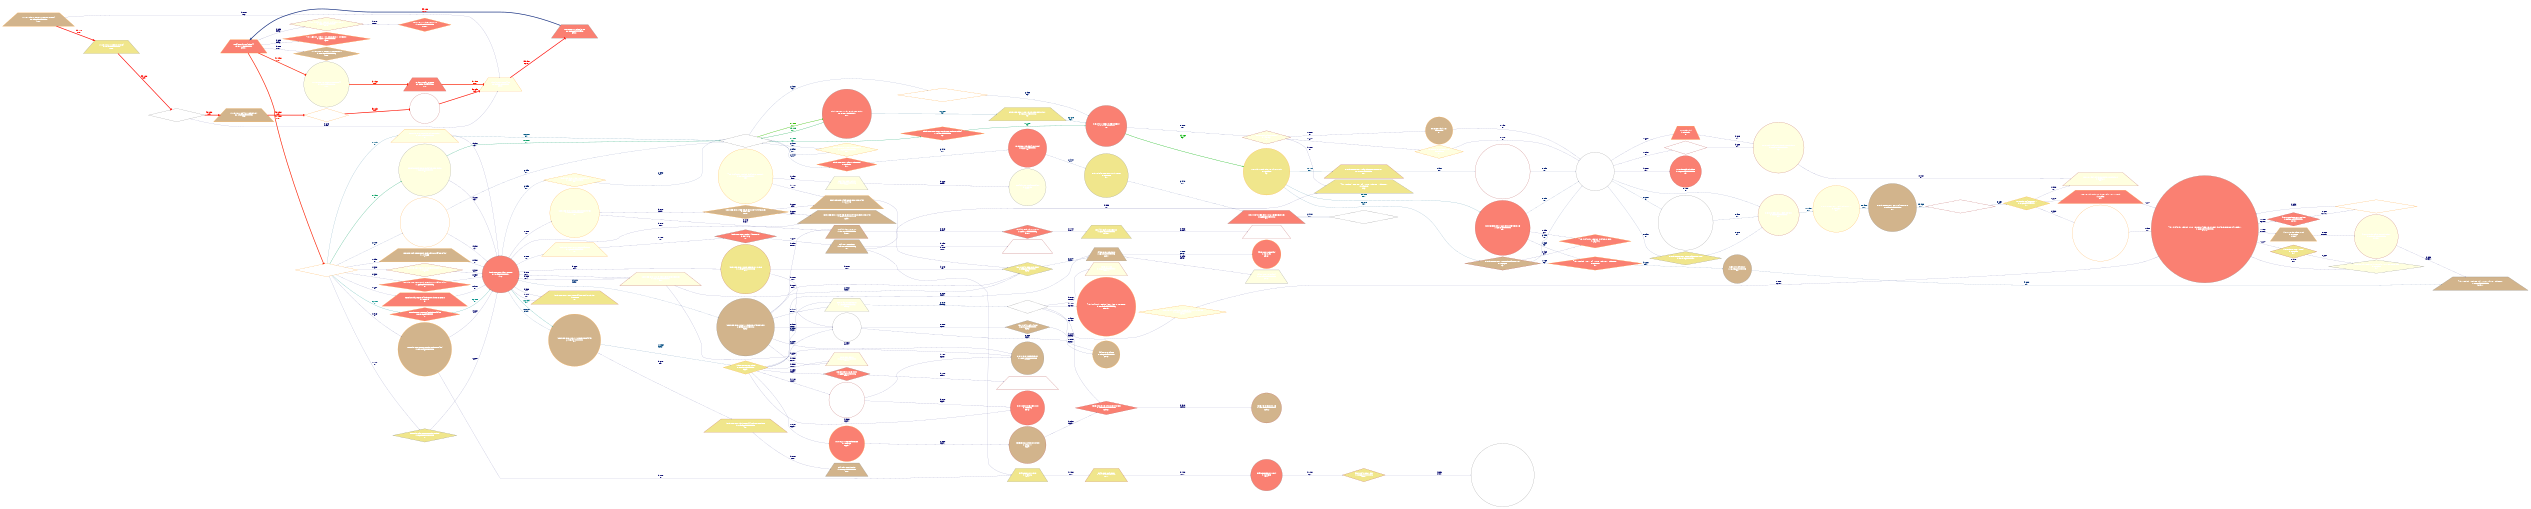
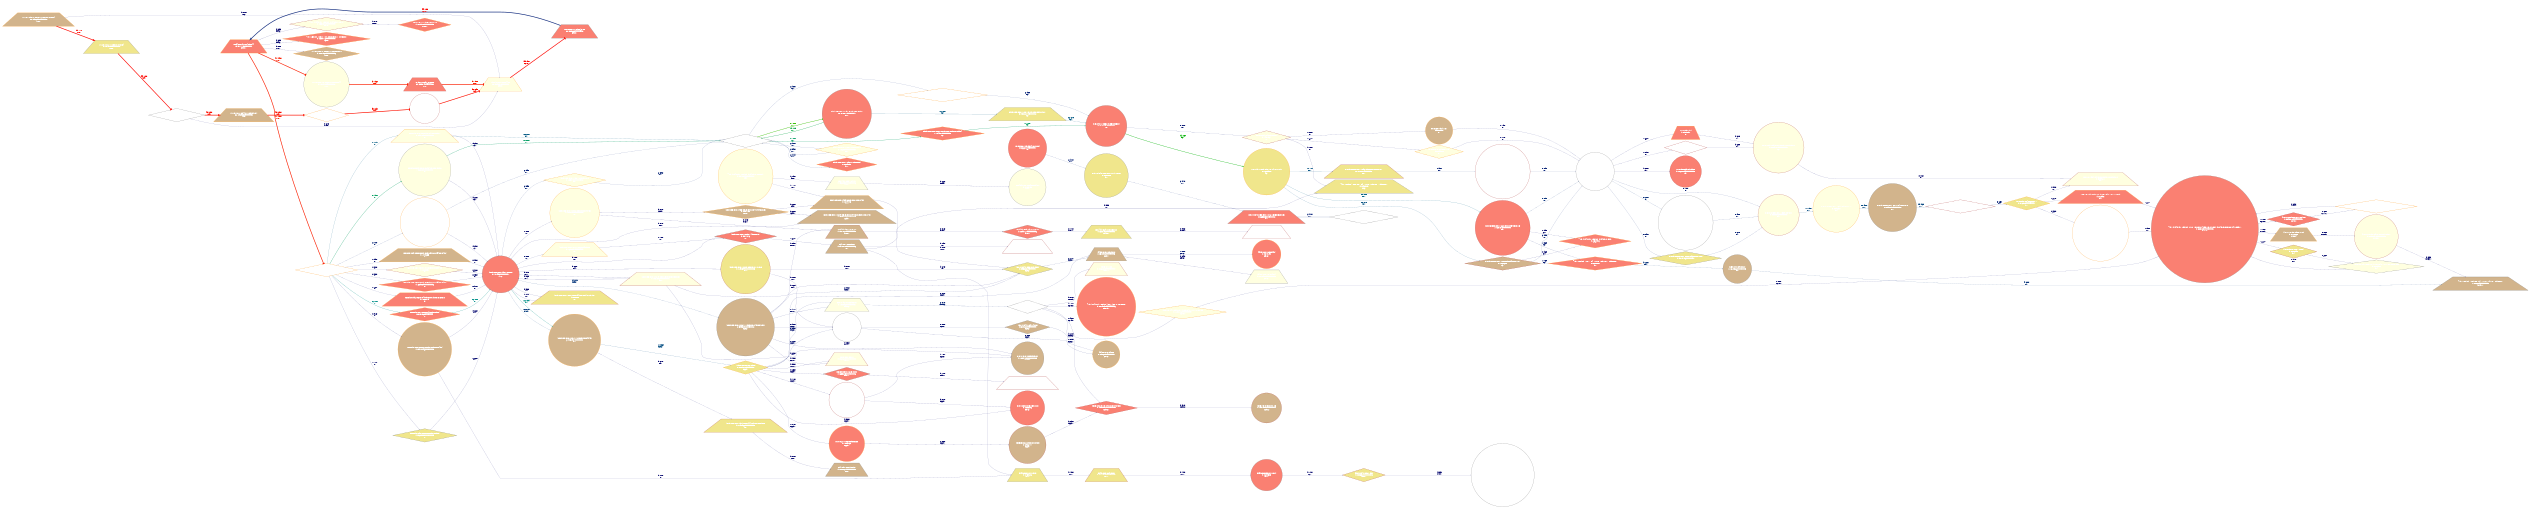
(938, 156) -> none
none -> (621, 260)
(425, 314) -> (425, 314)
